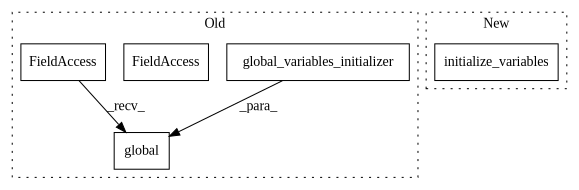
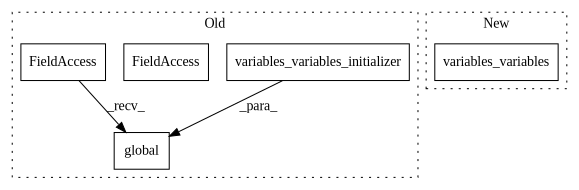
(318, 62) -> (318, 62)
(496, 62) -> (496, 62)
